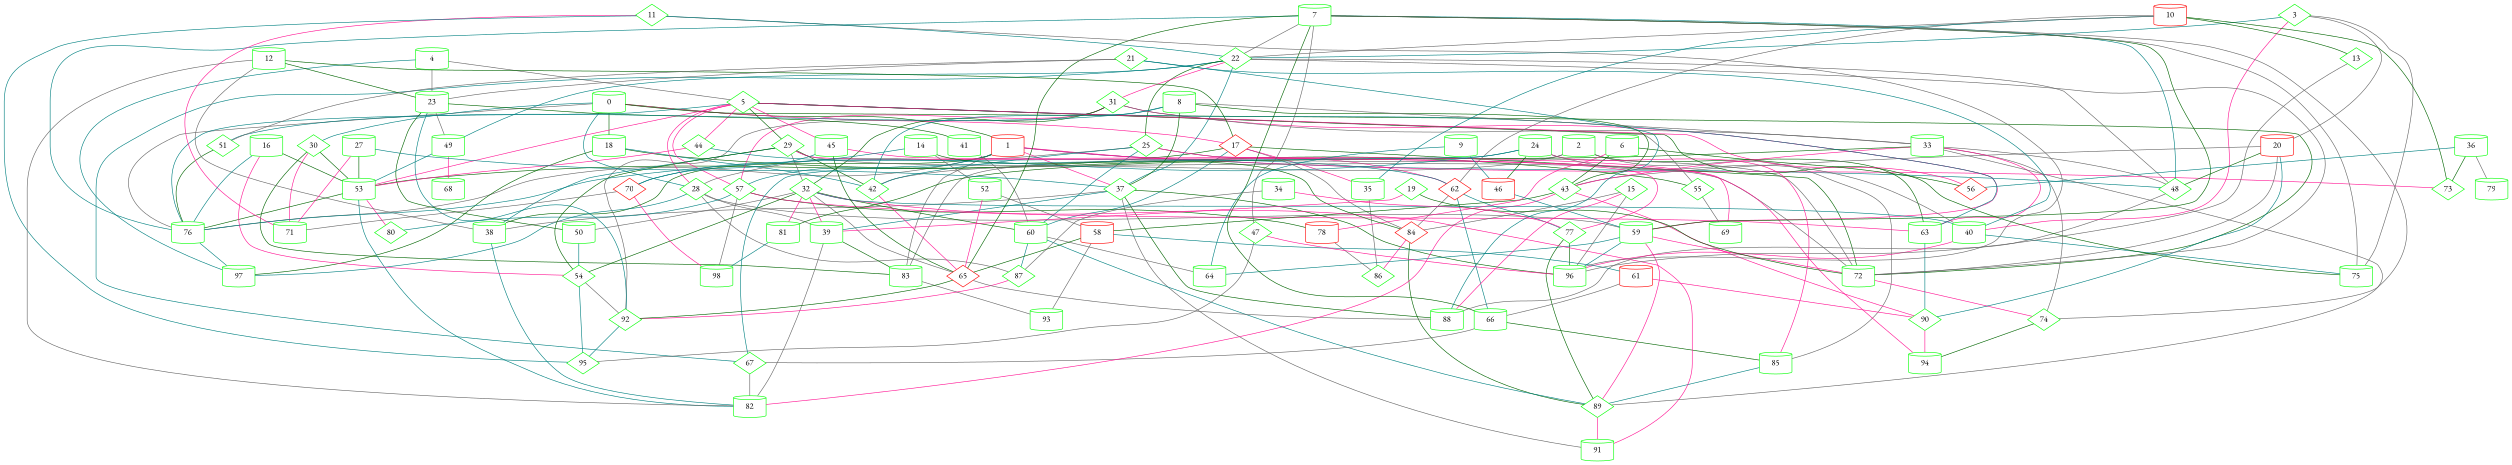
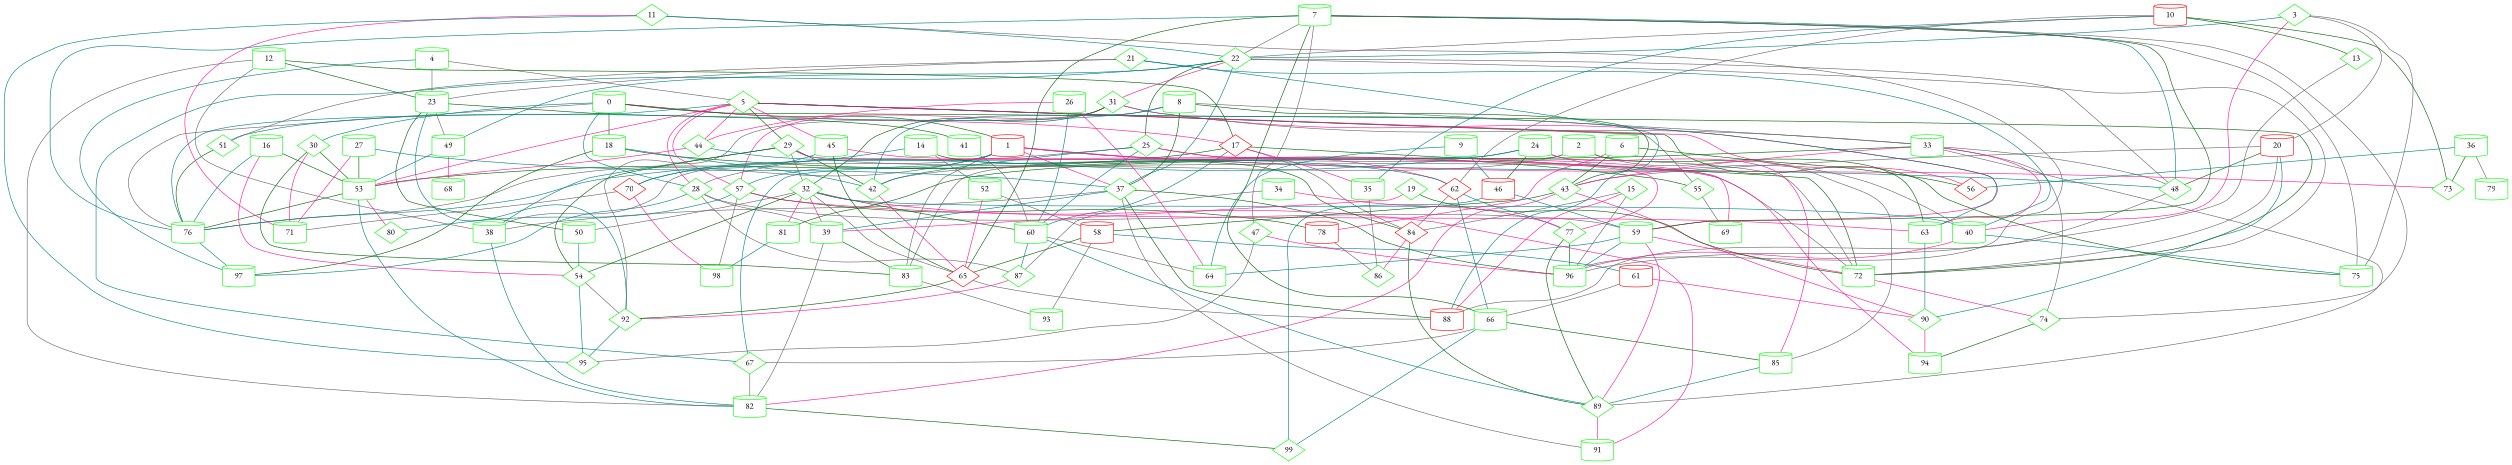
none -> (1069, 102)
(661, 191) -> (661, 191)
(1447, 320) -> (1447, 320)
none -> (1289, 450)
